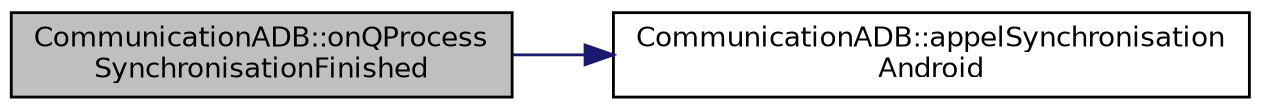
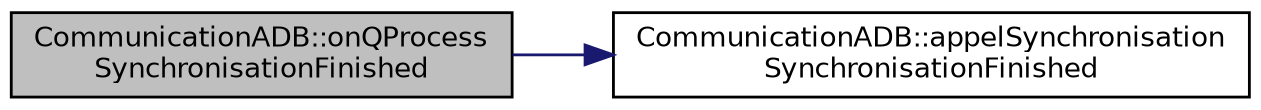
(931, 55) -> (931, 55)
